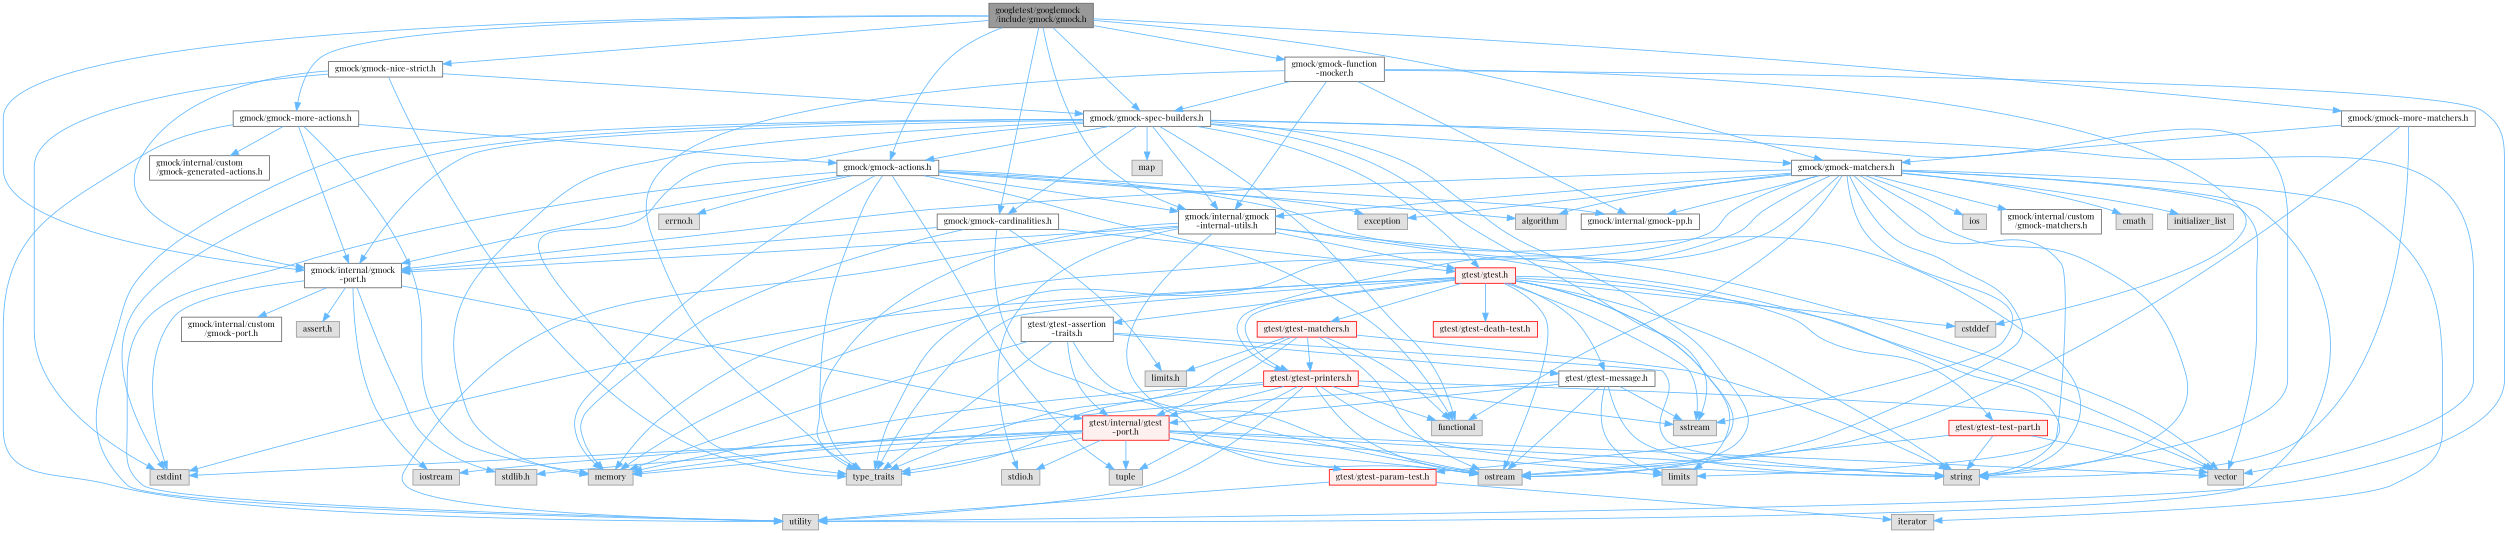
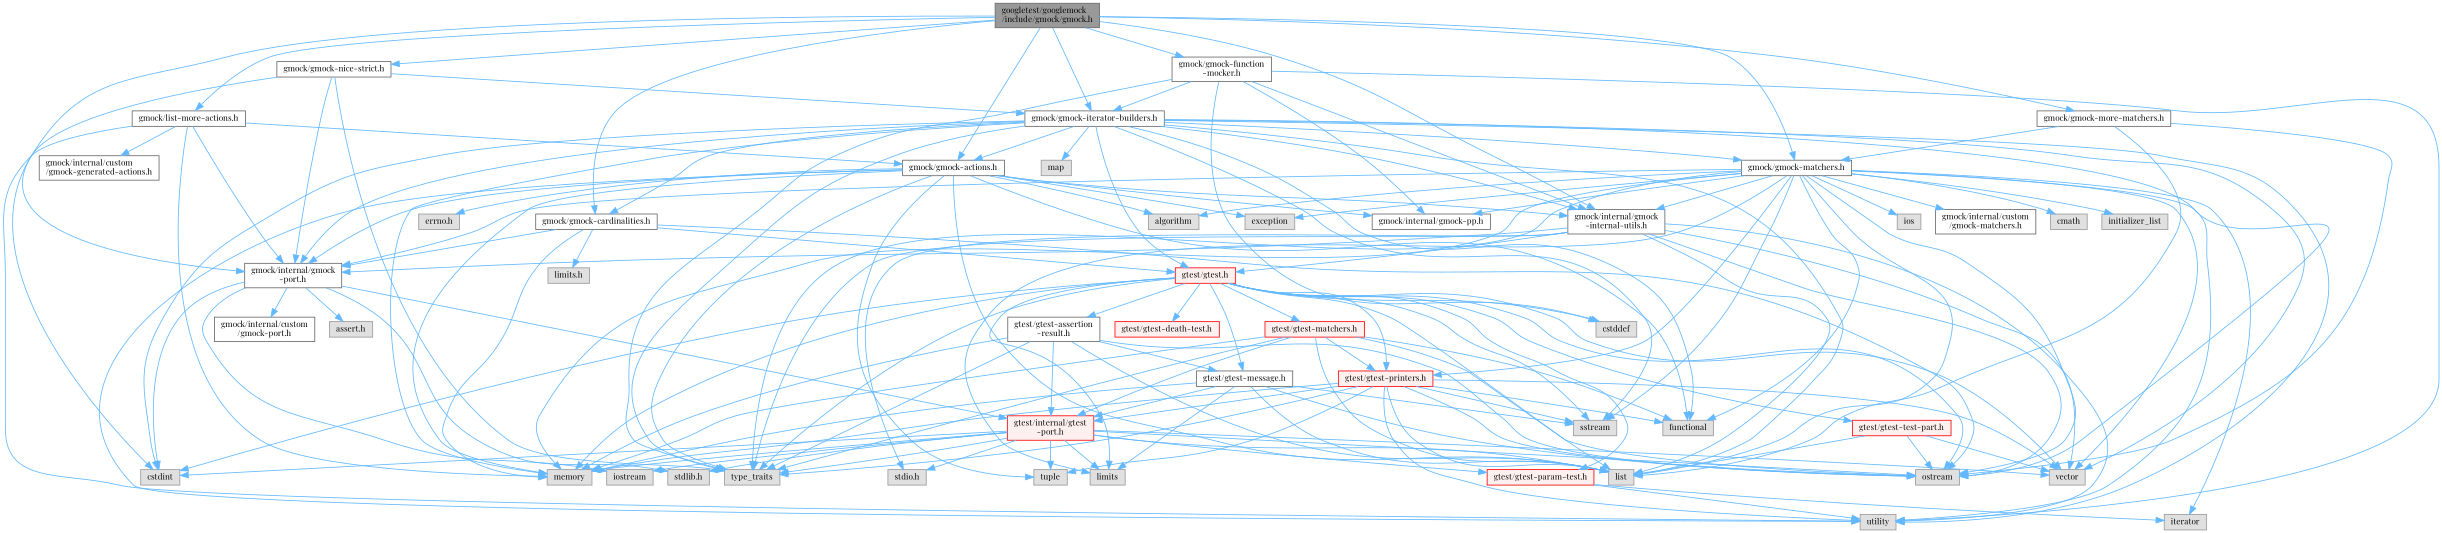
(296, 119) -> (189, 119)
(1147, 119) -> (1095, 119)
(1067, 329) -> (1054, 329)
(1240, 353) -> (928, 384)
(1962, 477) -> (1621, 477)
